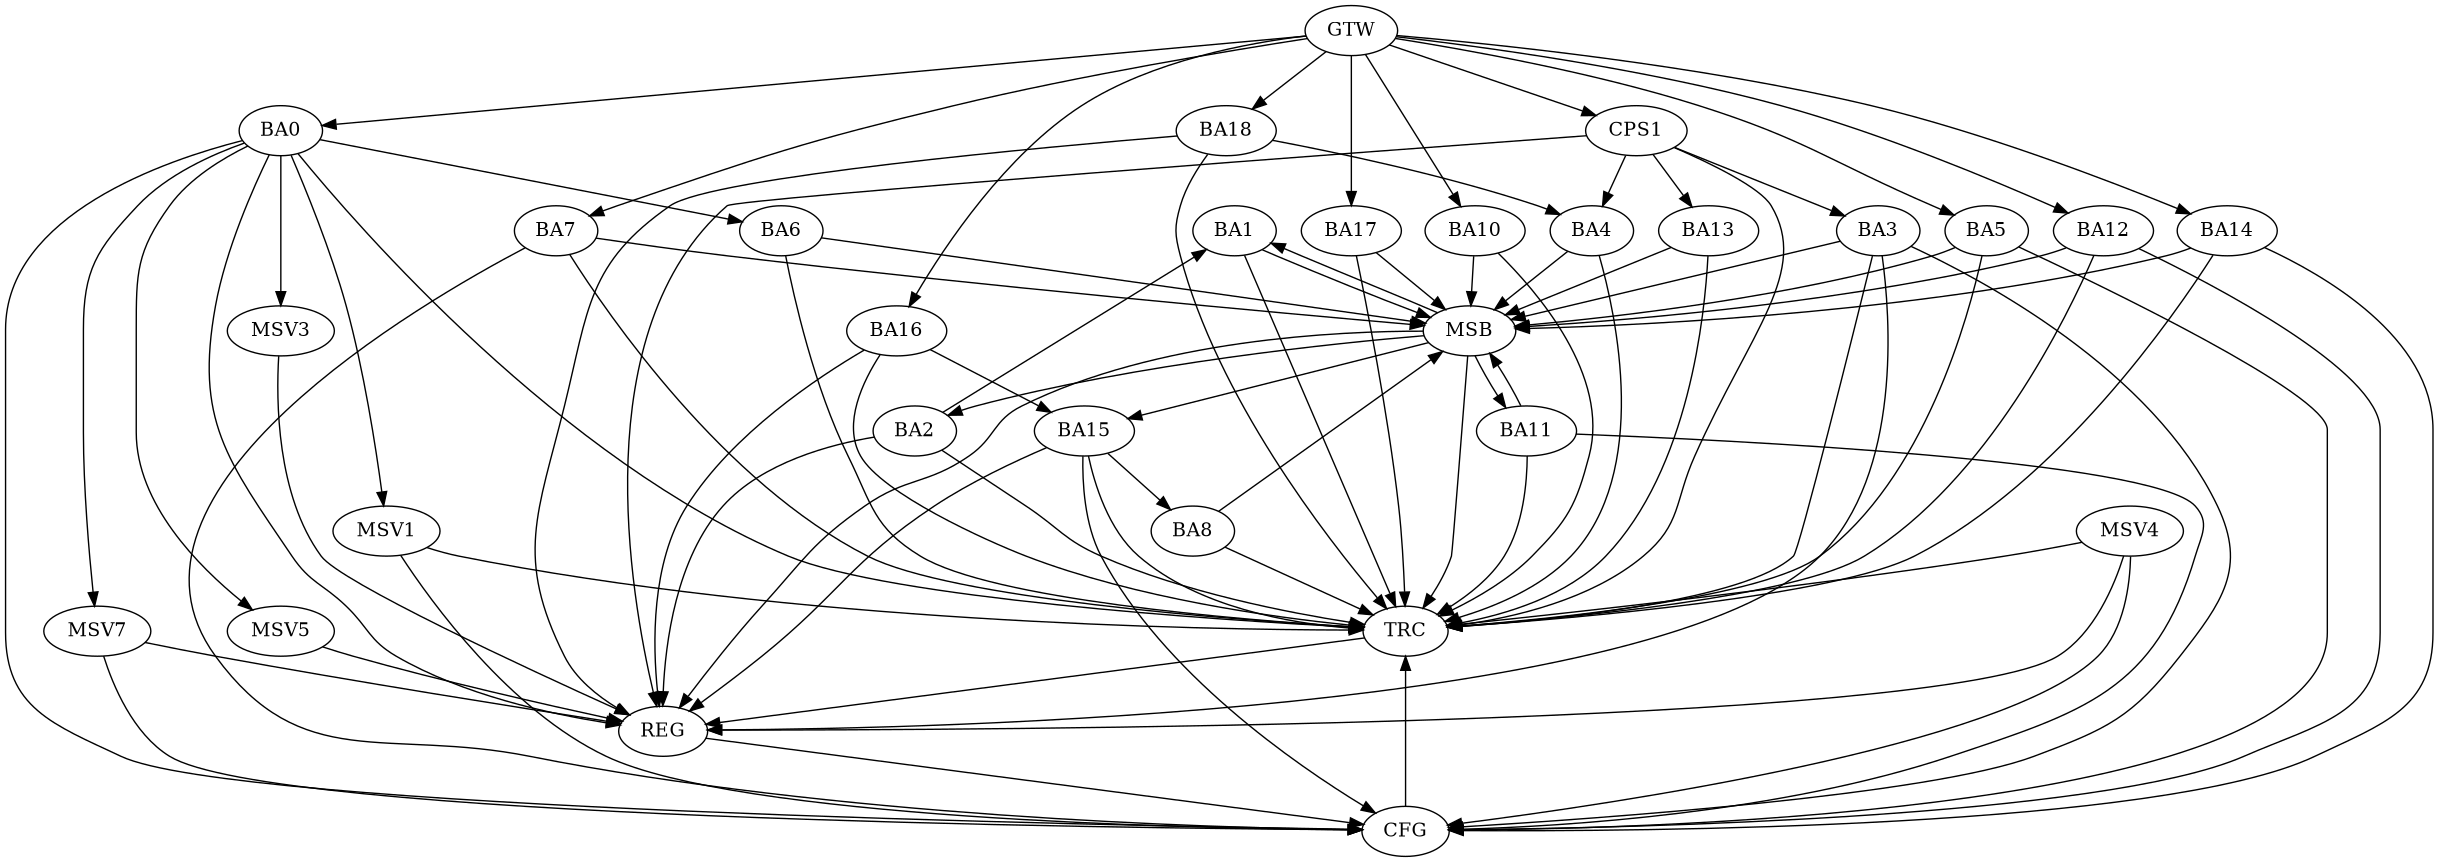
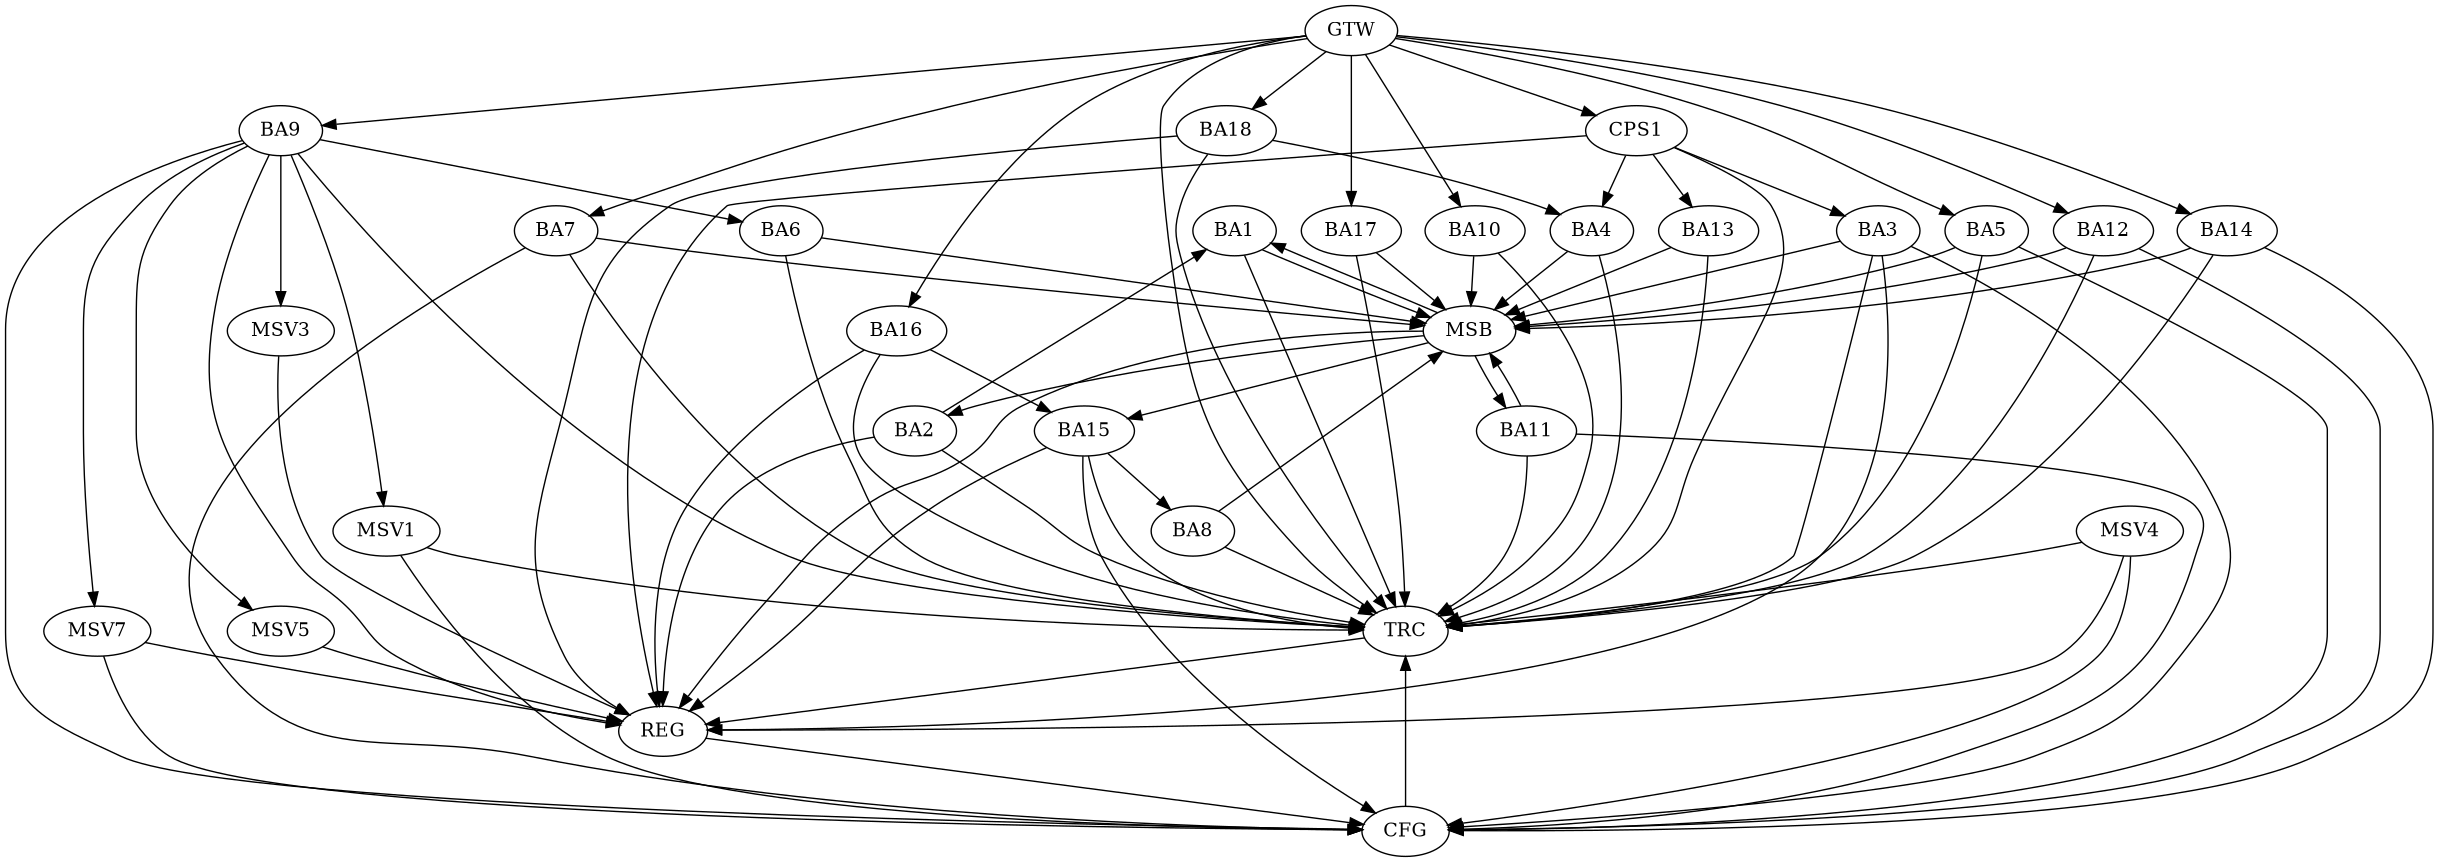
(281, 131) -> (281, 131)
(1458, 479) -> (1181, 323)
